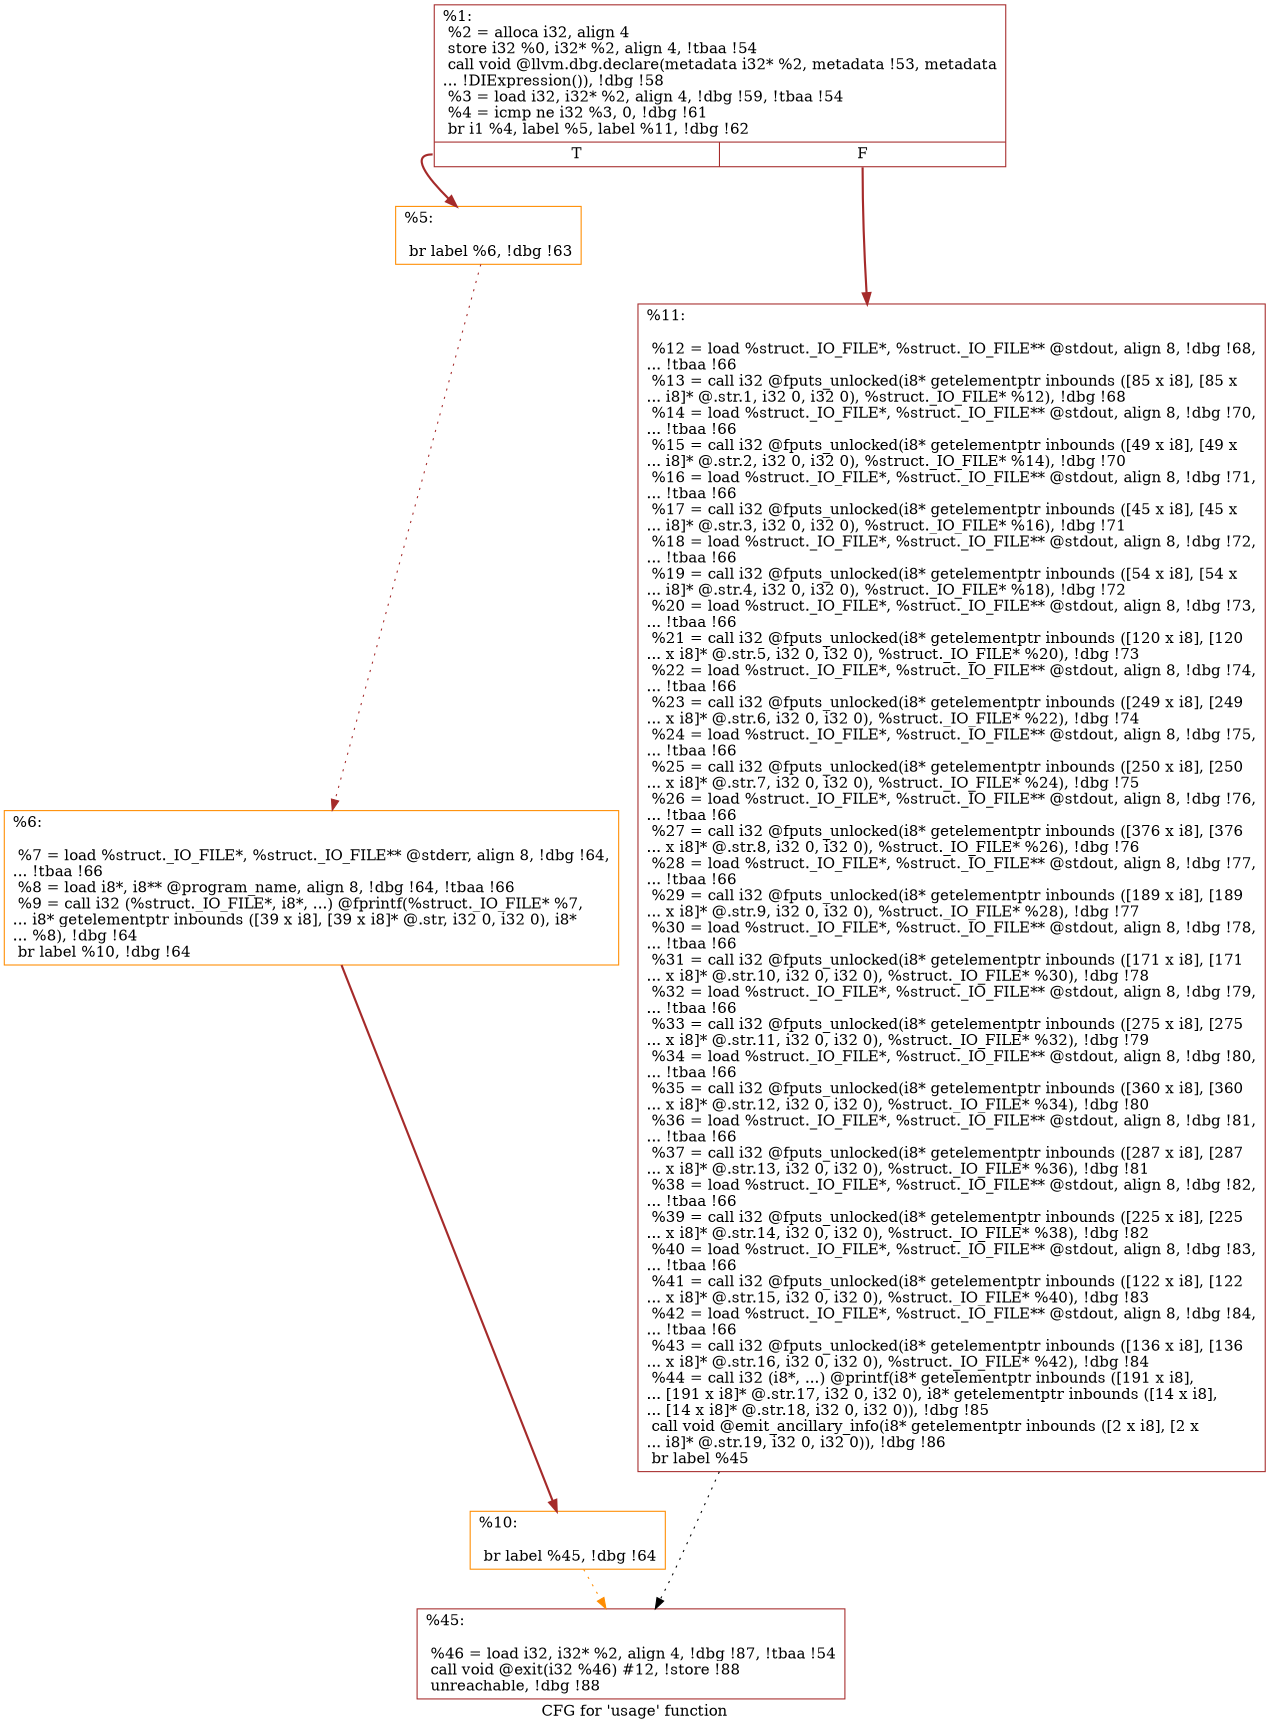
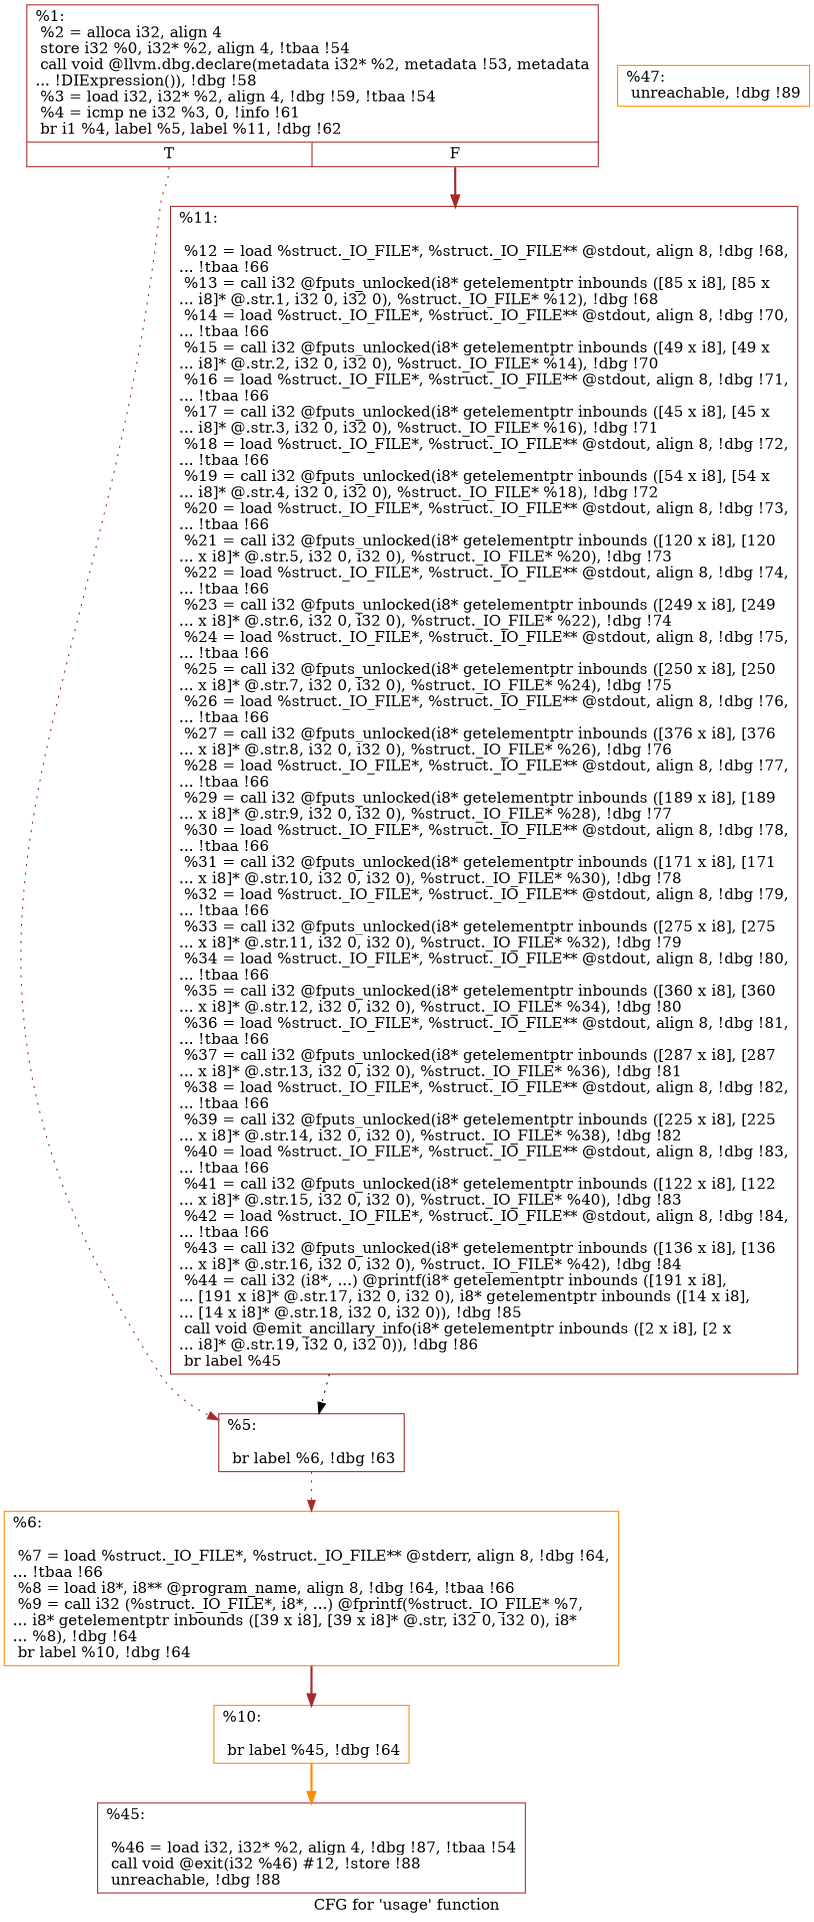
none -> (714, 86)
(575, 113) -> (168, 113)
(428, 176) -> (35, 810)
(488, 235) -> (311, 1443)
(691, 1536) -> (326, 1389)
(592, 1584) -> (311, 1778)
